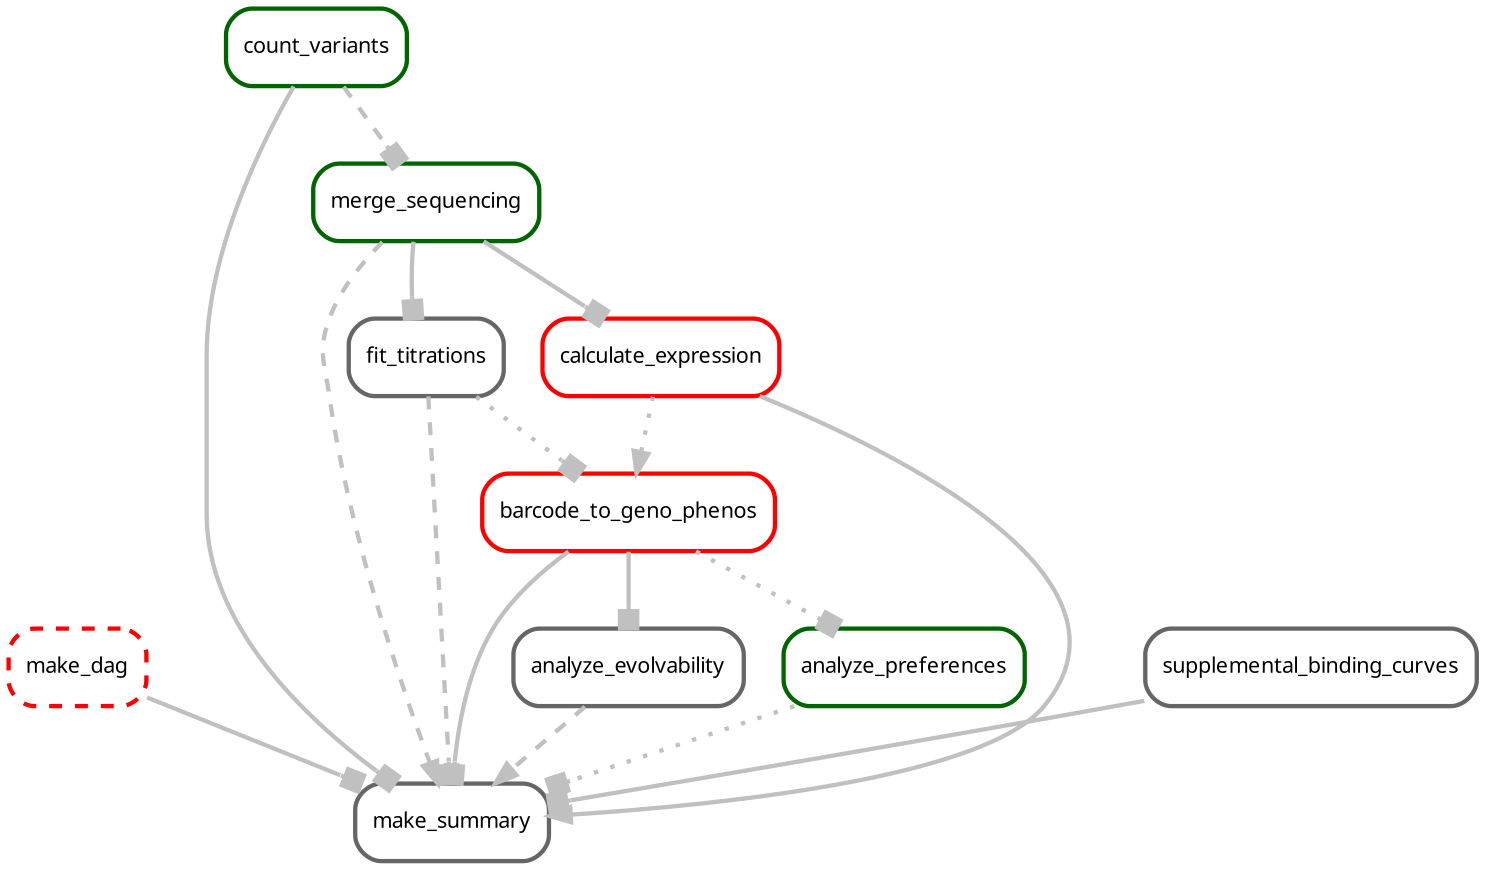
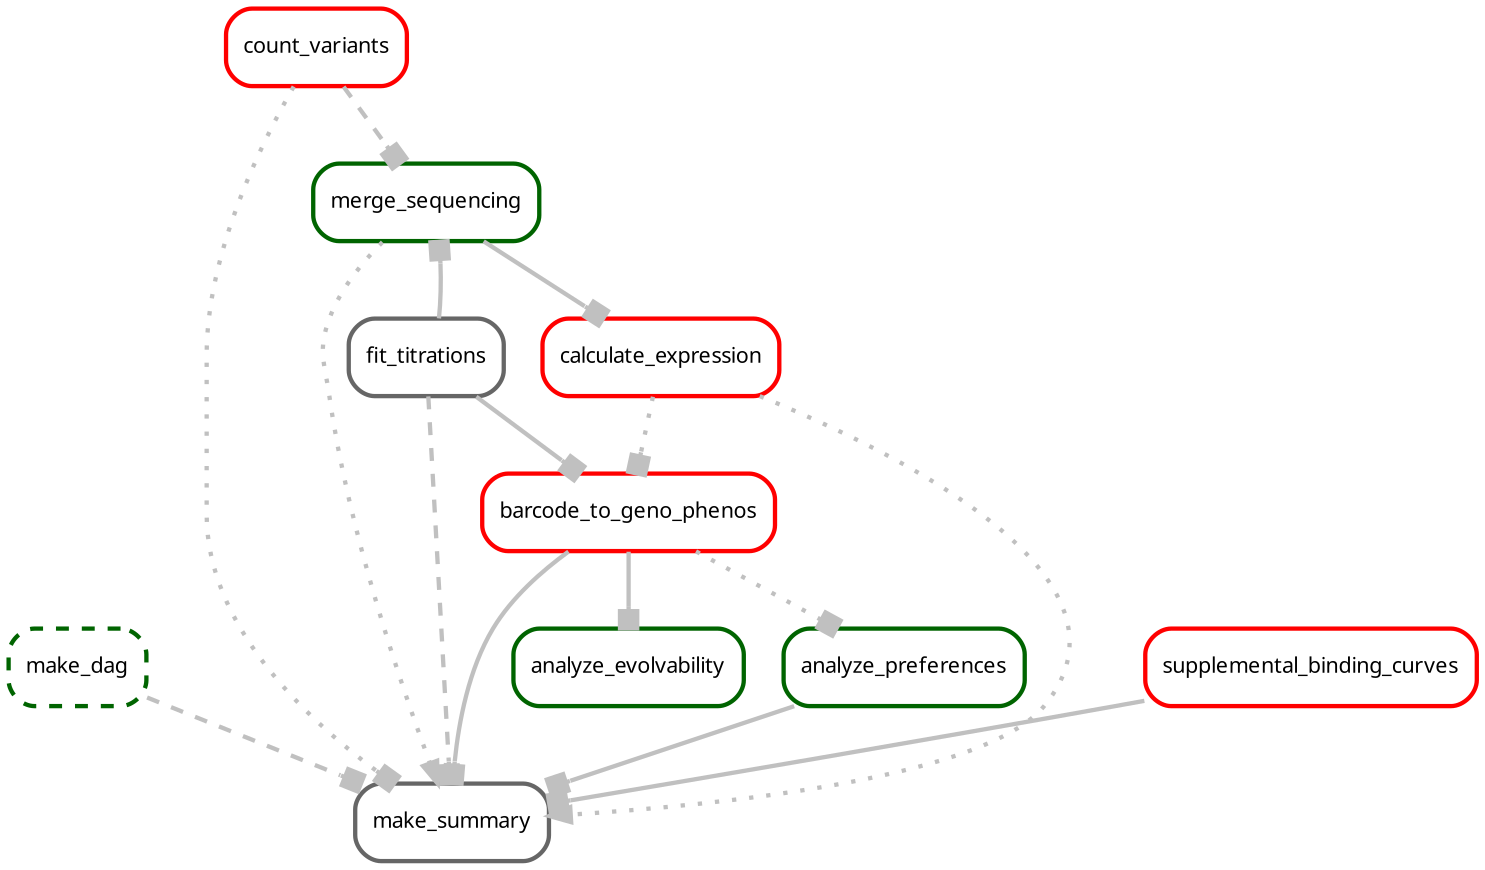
(316, 47) -> (316, 47)
(412, 269) -> (441, 291)
(647, 424) -> (647, 424)
(519, 429) -> (519, 429)
(207, 451) -> (207, 451)
(349, 498) -> (349, 498)
(78, 667) -> (78, 667)
(629, 667) -> (629, 667)
(1311, 667) -> (1311, 667)
(1053, 689) -> (1053, 689)
(244, 736) -> (244, 736)
(548, 738) -> none
(682, 743) -> (682, 743)
